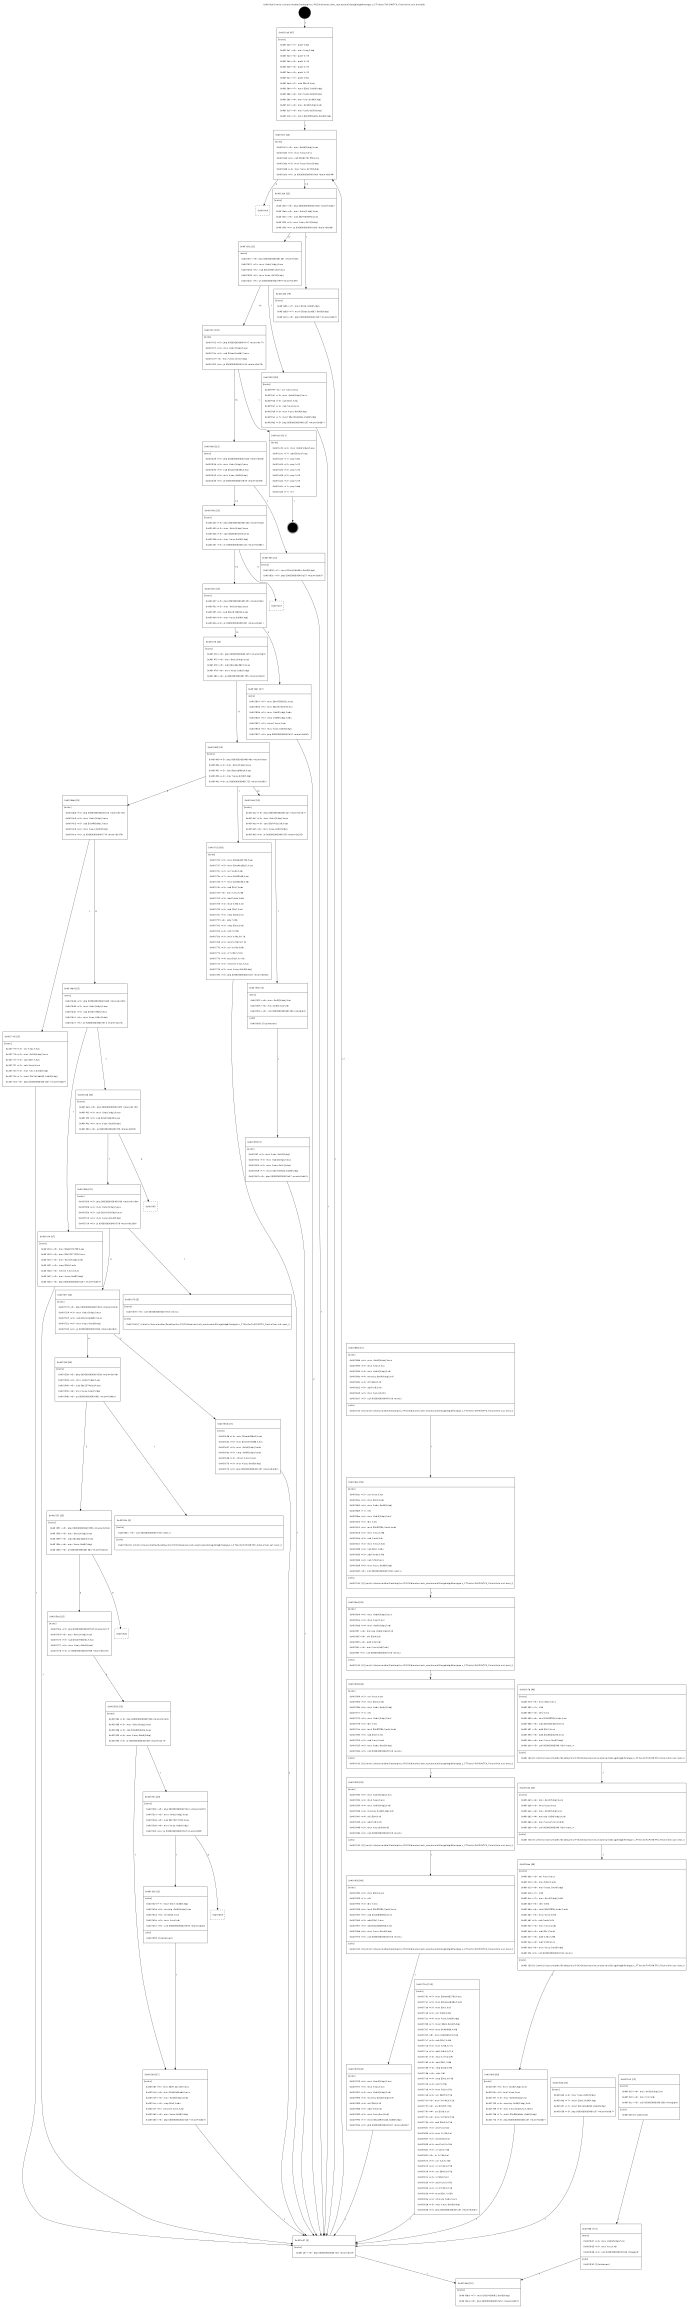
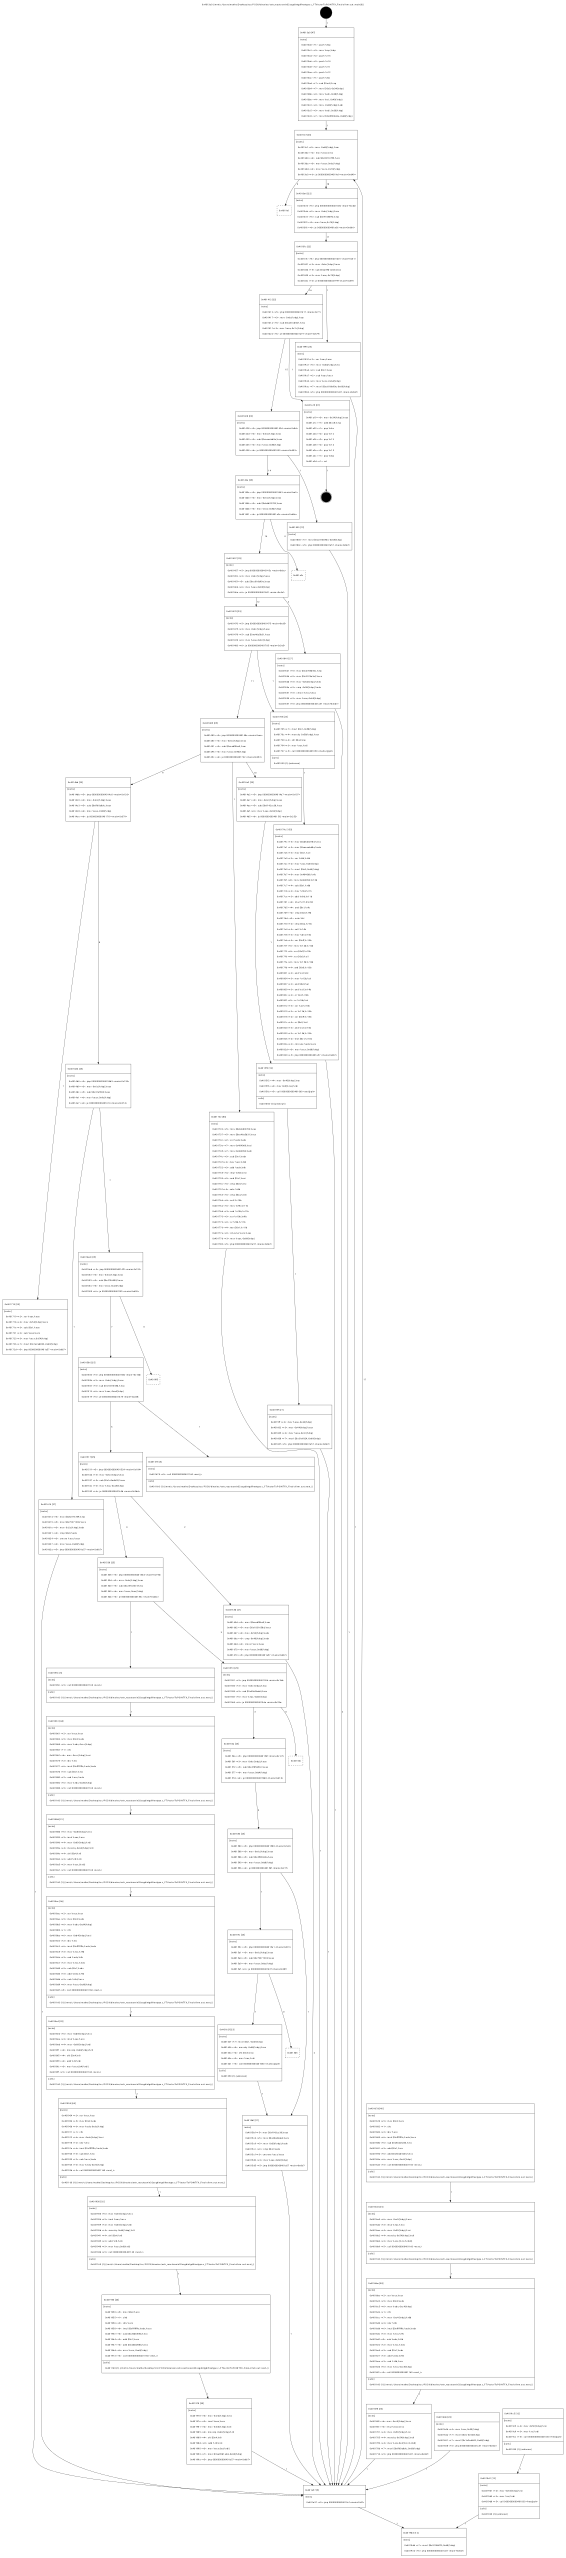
(306, 306) -> none
none -> (303, 740)
none -> (130, 1761)
